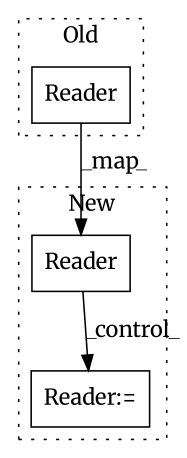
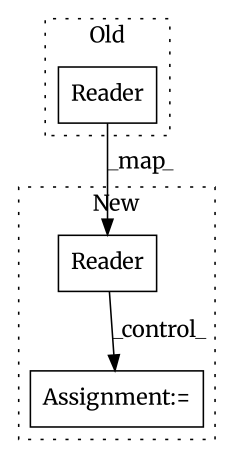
(90, 399) -> (117, 399)
